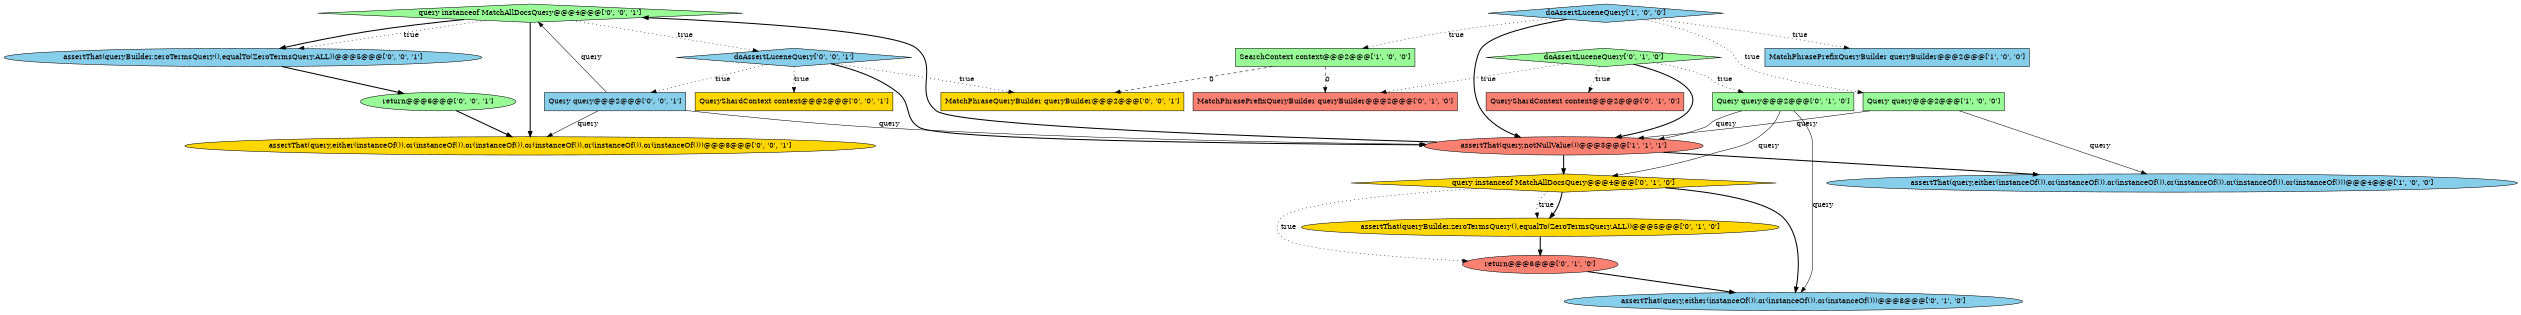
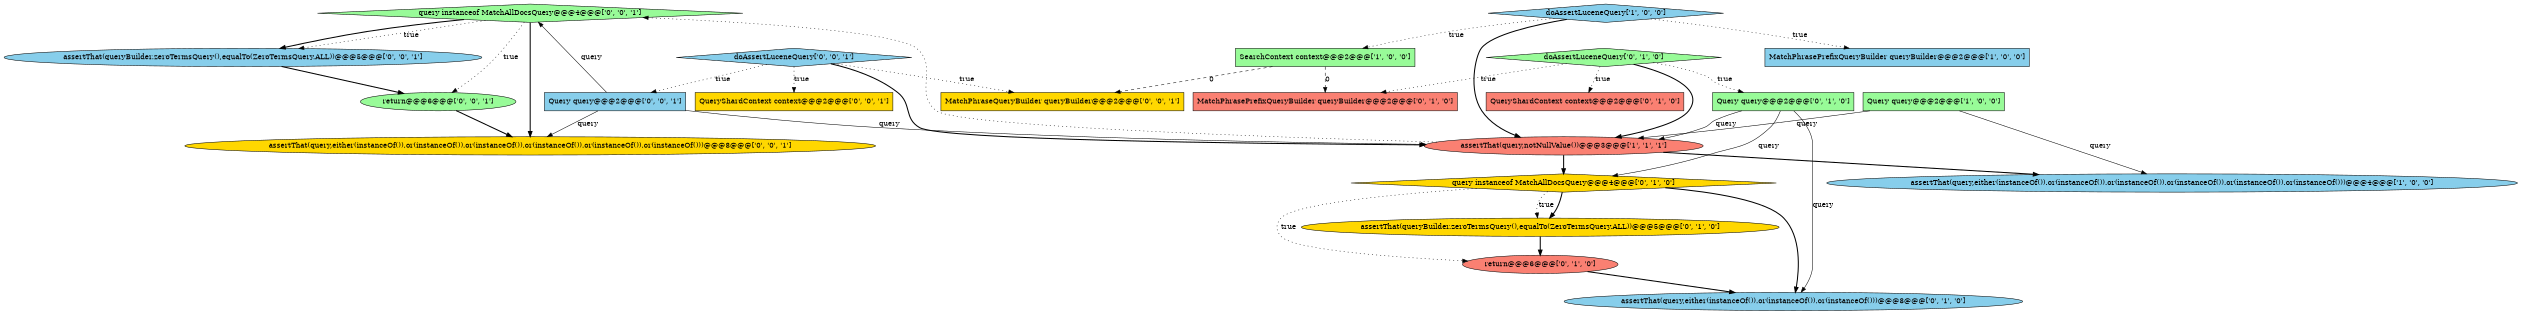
(663, 35) -> (494, 59)
(1746, 67) -> none
(1016, 123) -> (1016, 123)
